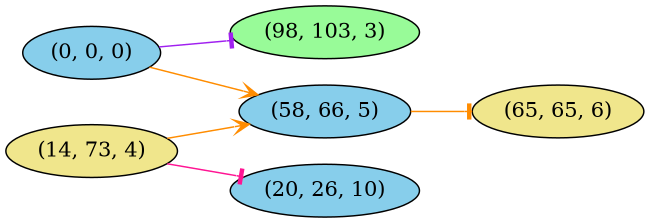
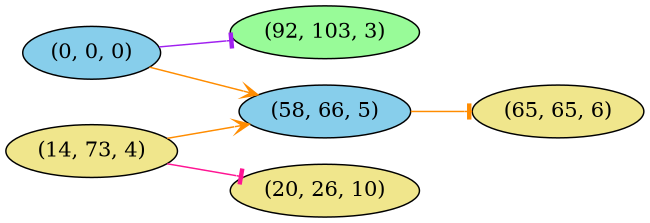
(325, 32) -> (325, 32)
(325, 191) -> (325, 191)
